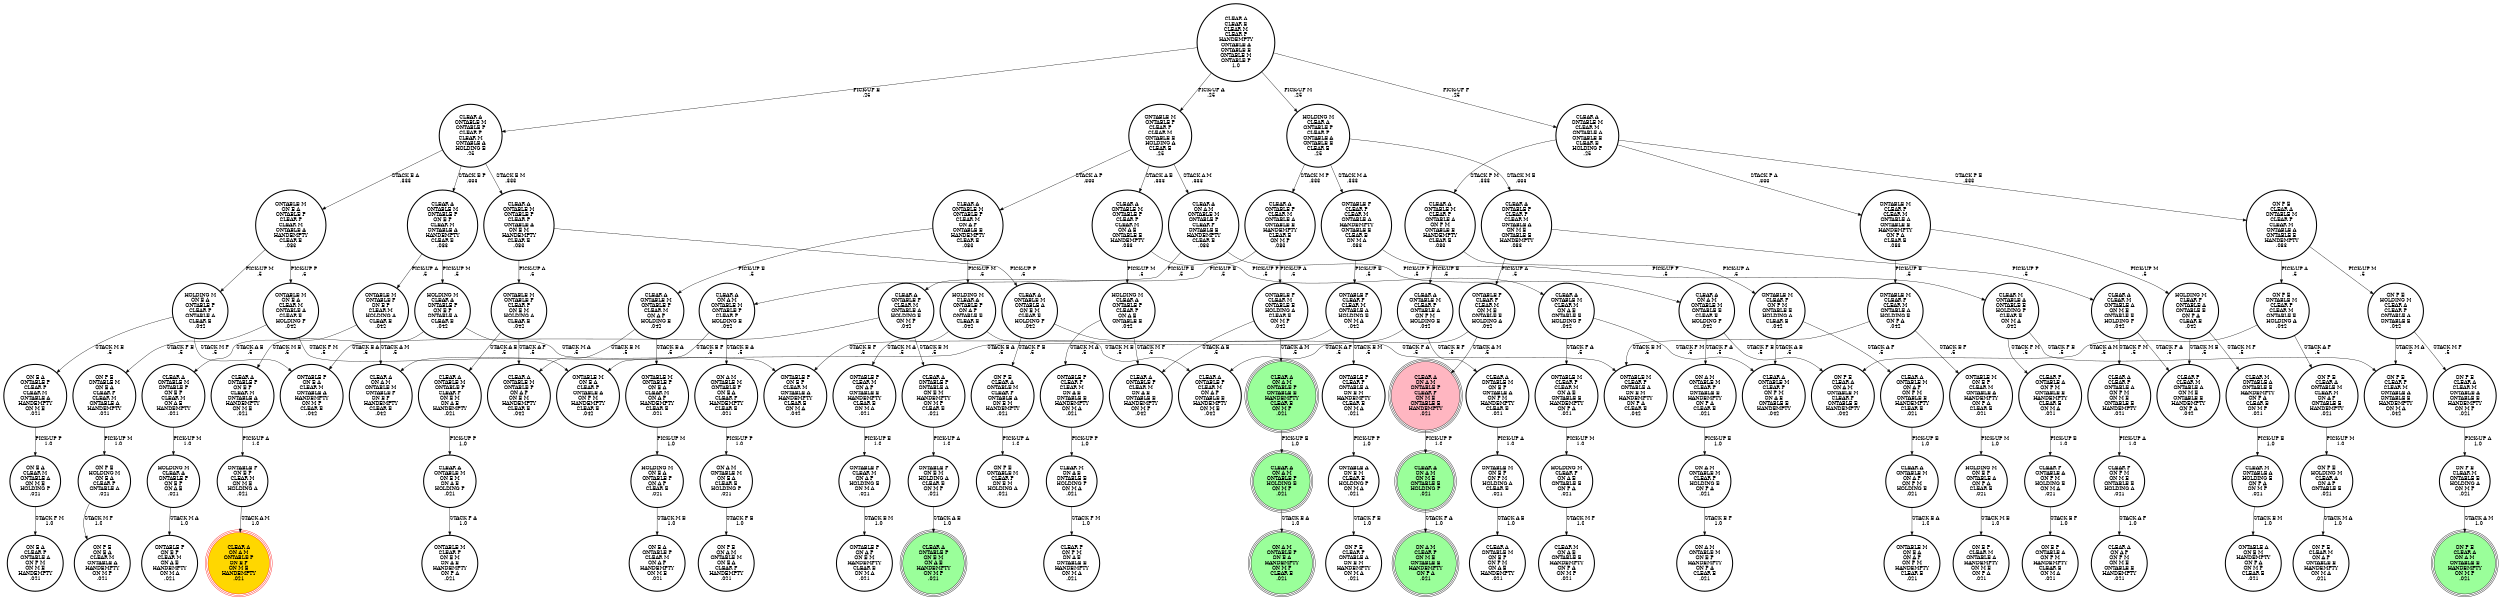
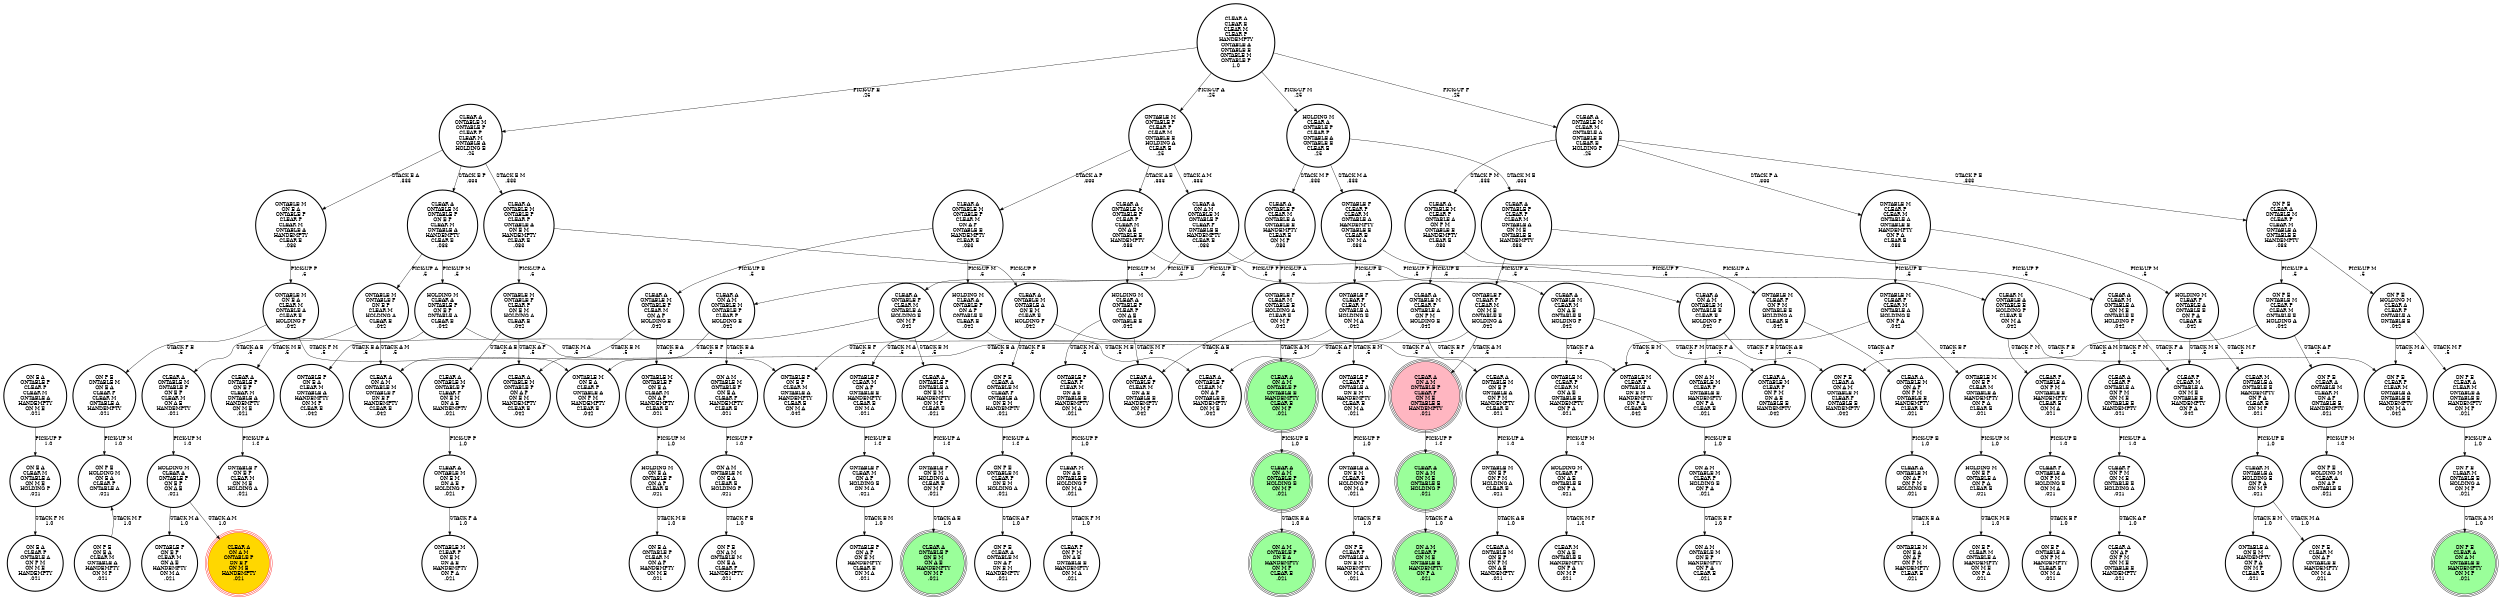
(200, 311) -> none
(241, 518) -> (204, 519)
(84, 519) -> (113, 523)
(2324, 520) -> (2287, 520)
none -> (1003, 563)
